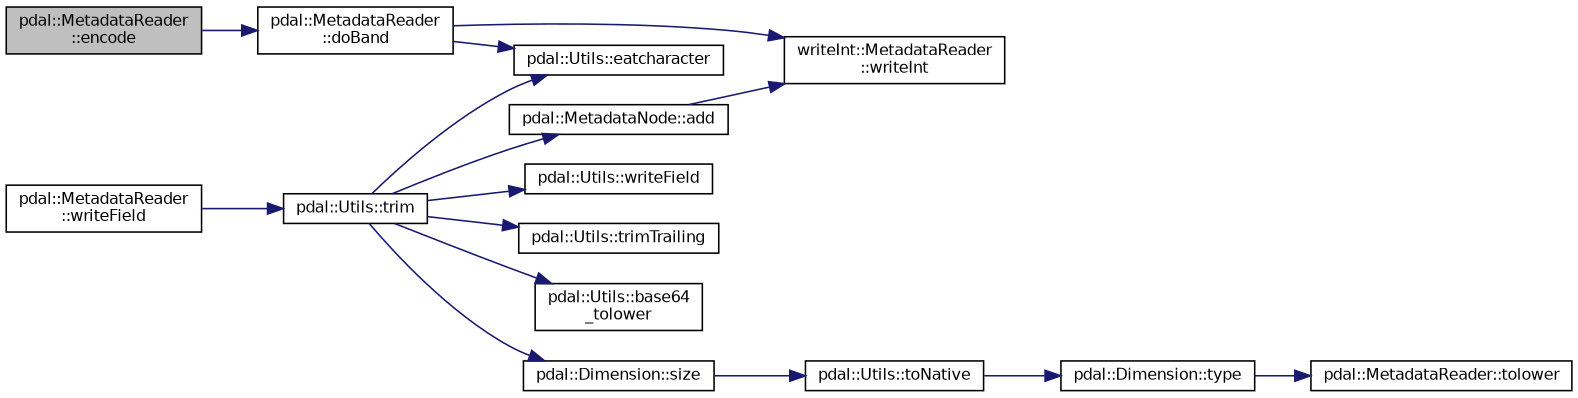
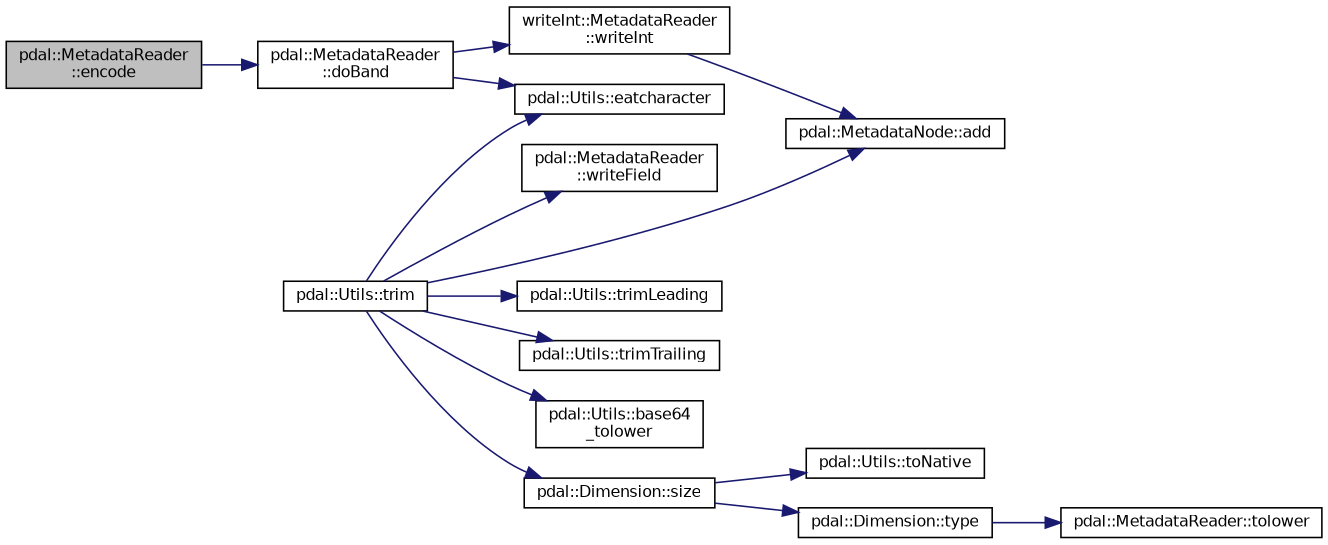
(729, 96) -> (764, 83)
(619, 179) -> (620, 296)
(235, 209) -> (464, 238)
(1014, 376) -> (749, 507)
